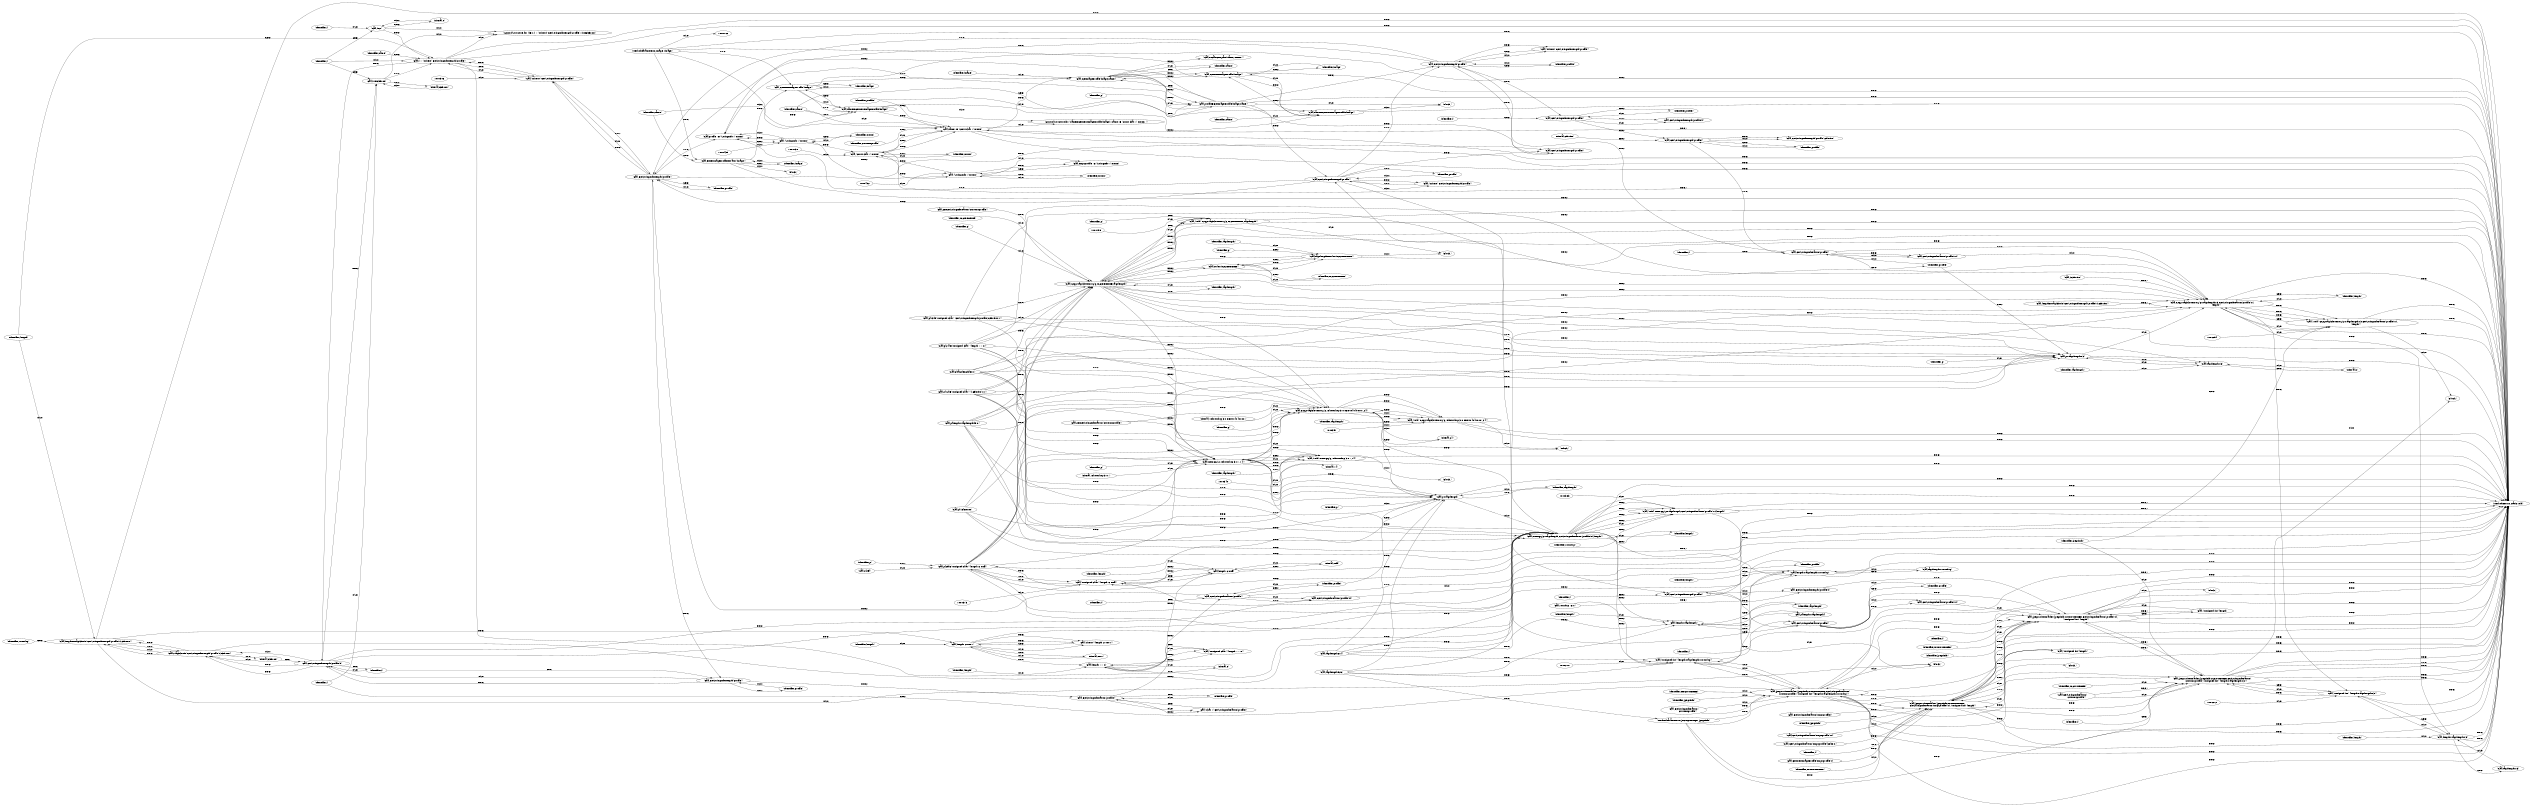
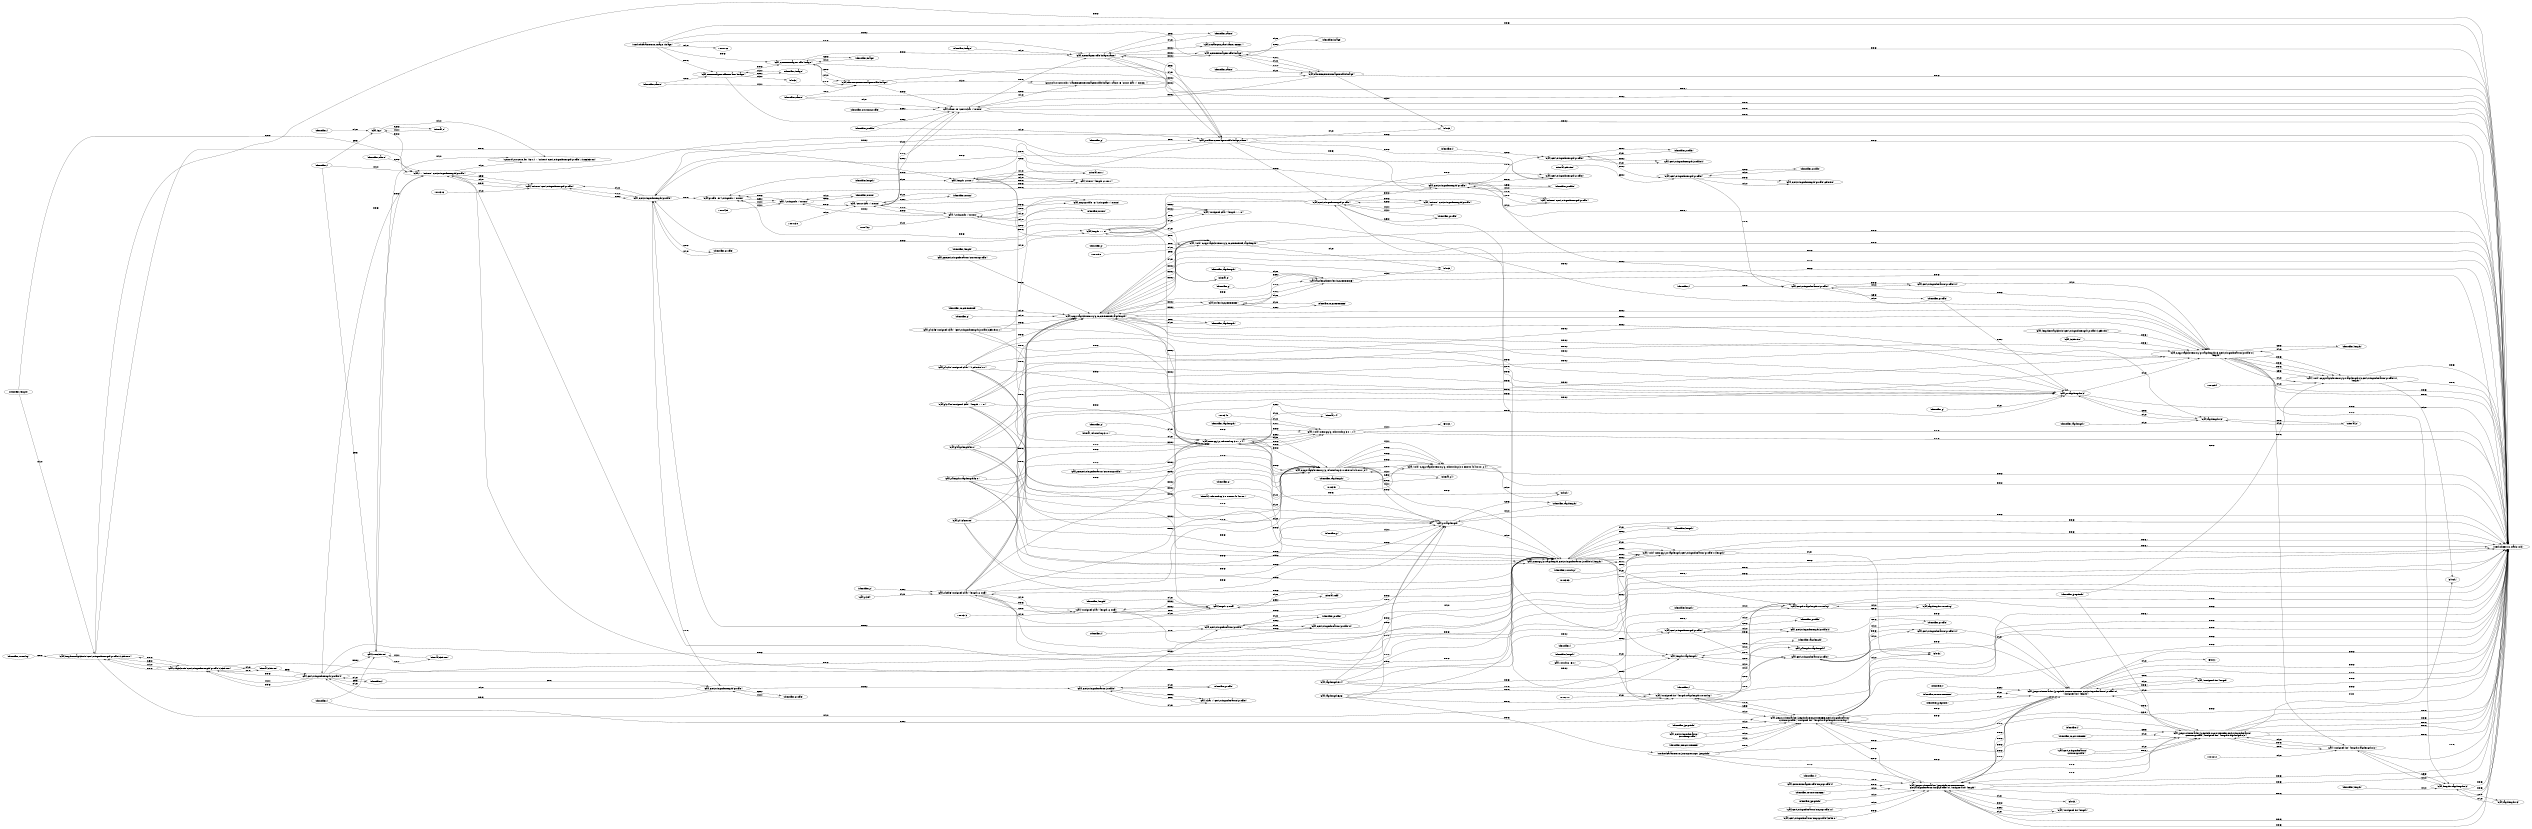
(787, 126) -> (878, 41)
(1022, 317) -> (1022, 345)
(1810, 715) -> none
